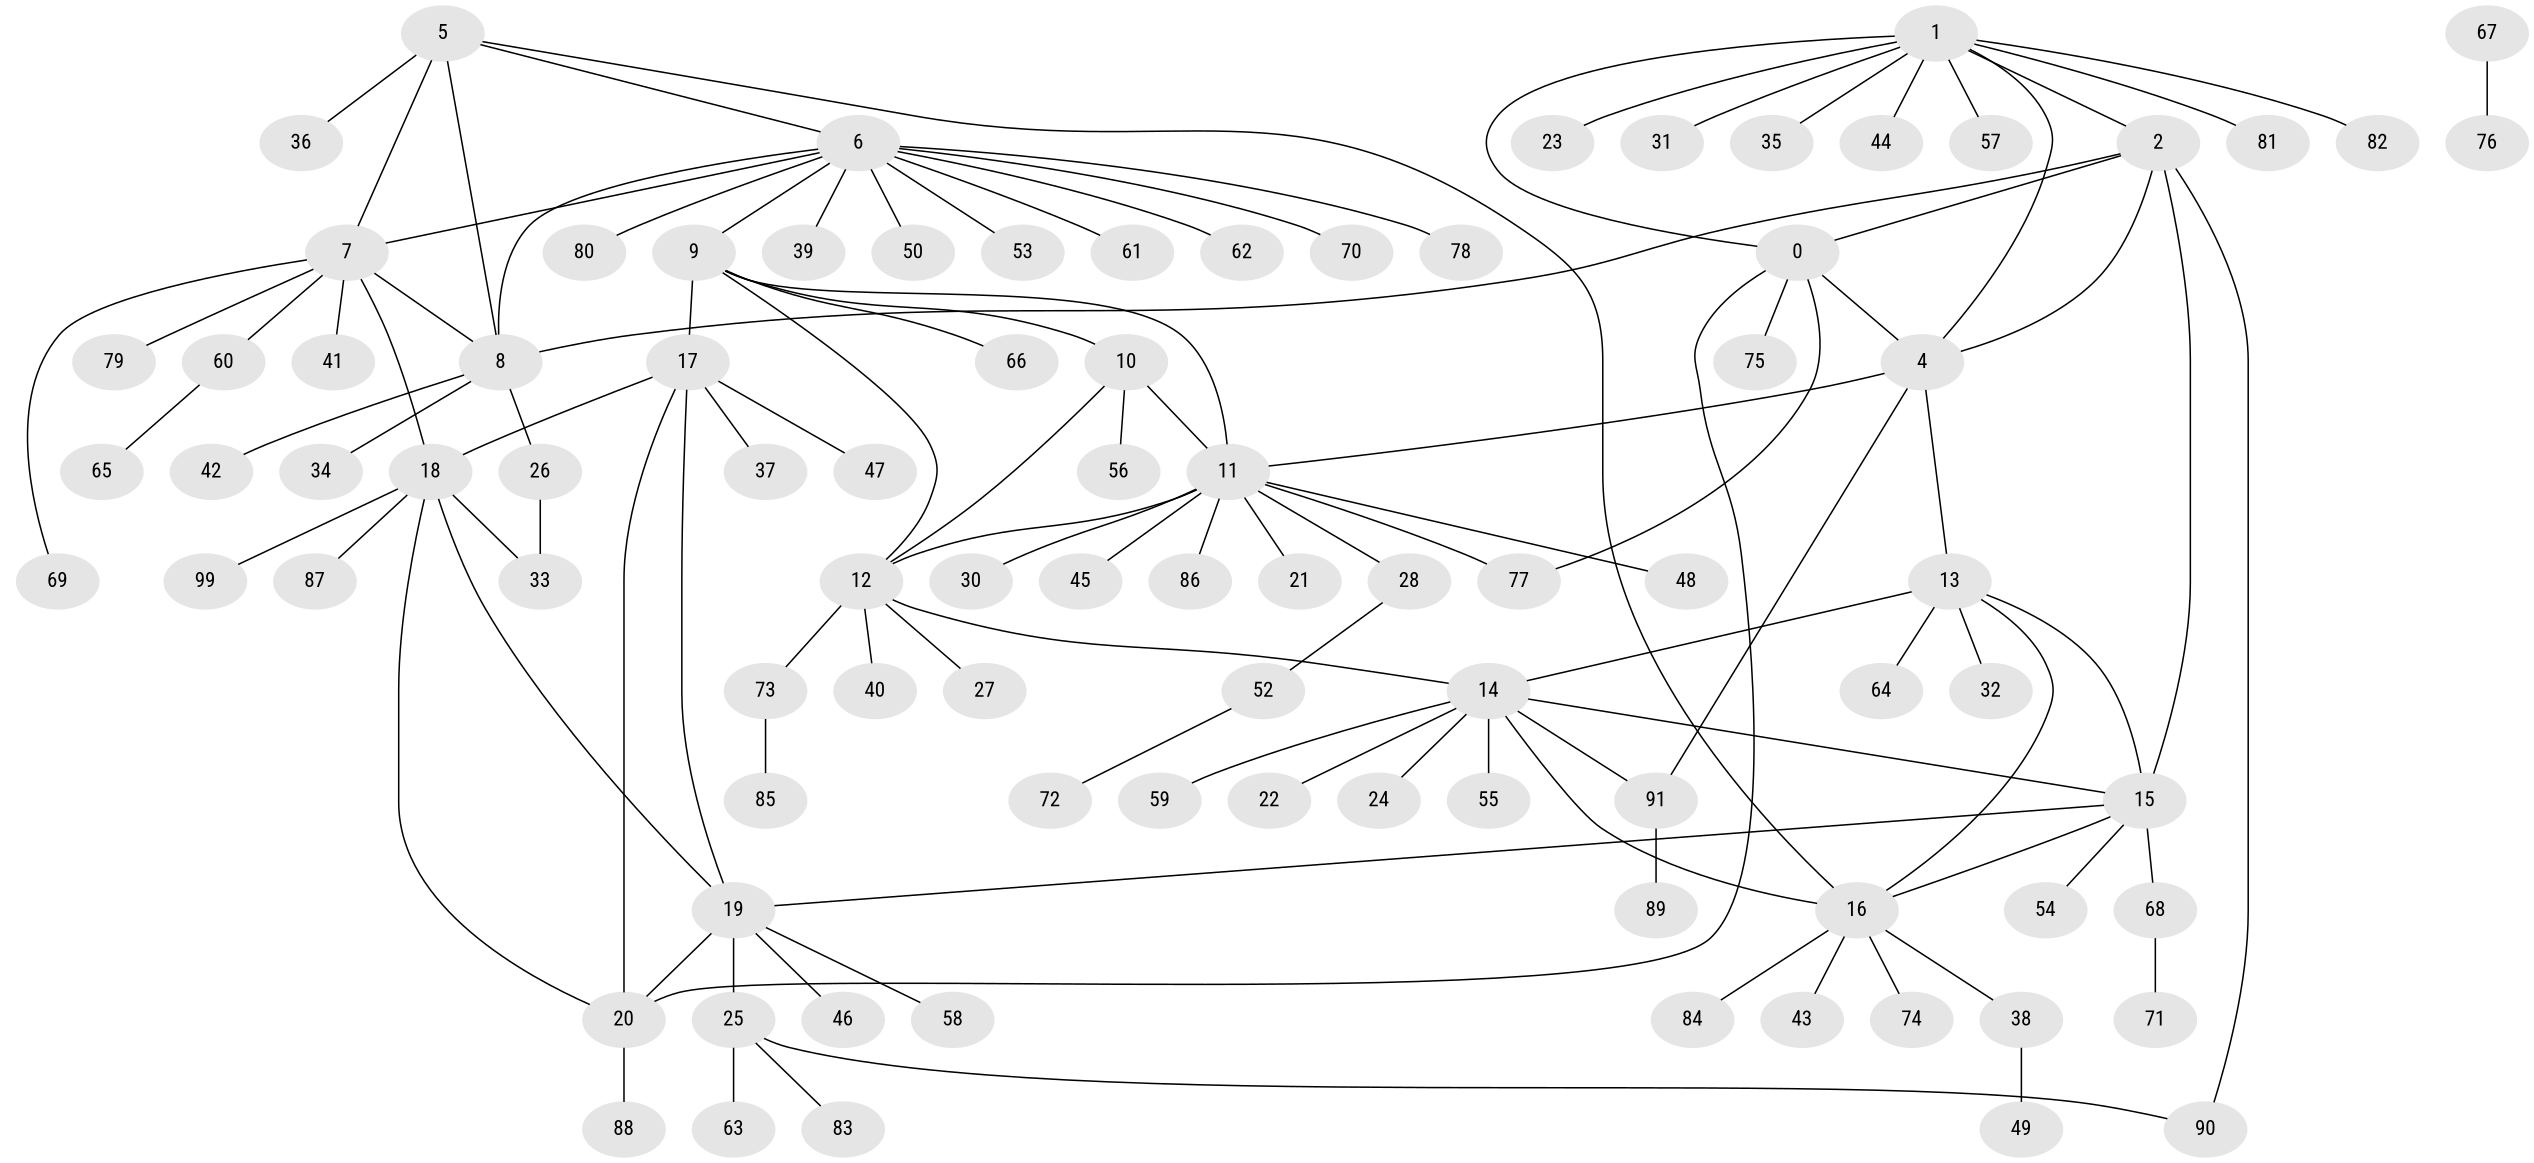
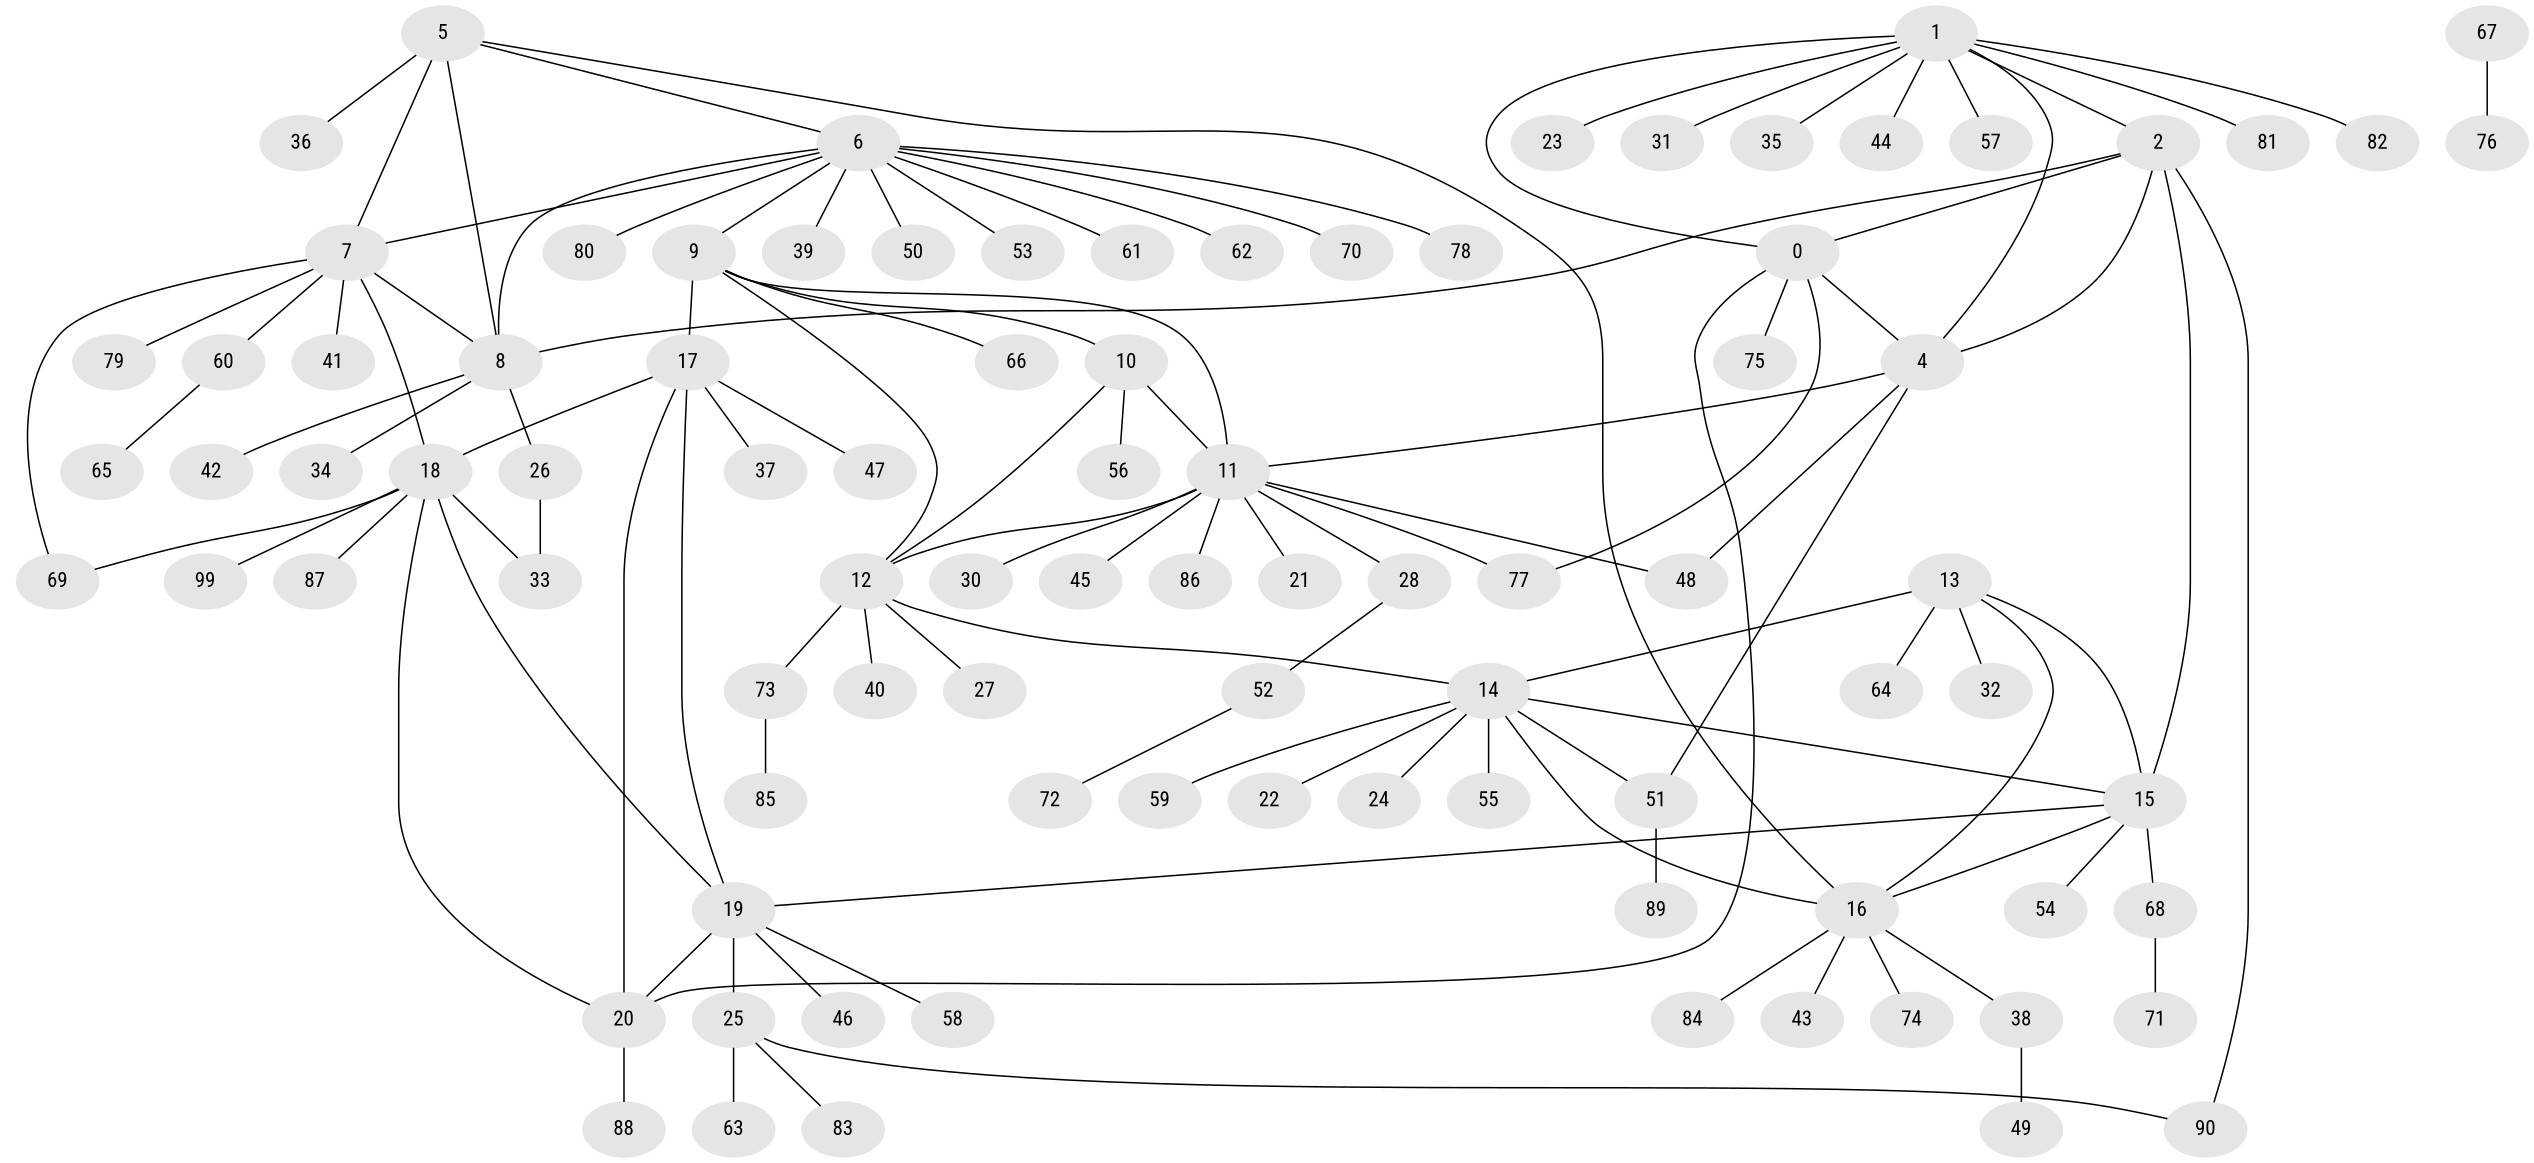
(1936, 472) -> (1804, 472)
none -> (248, 533)
(1656, 801) -> (1656, 801)
